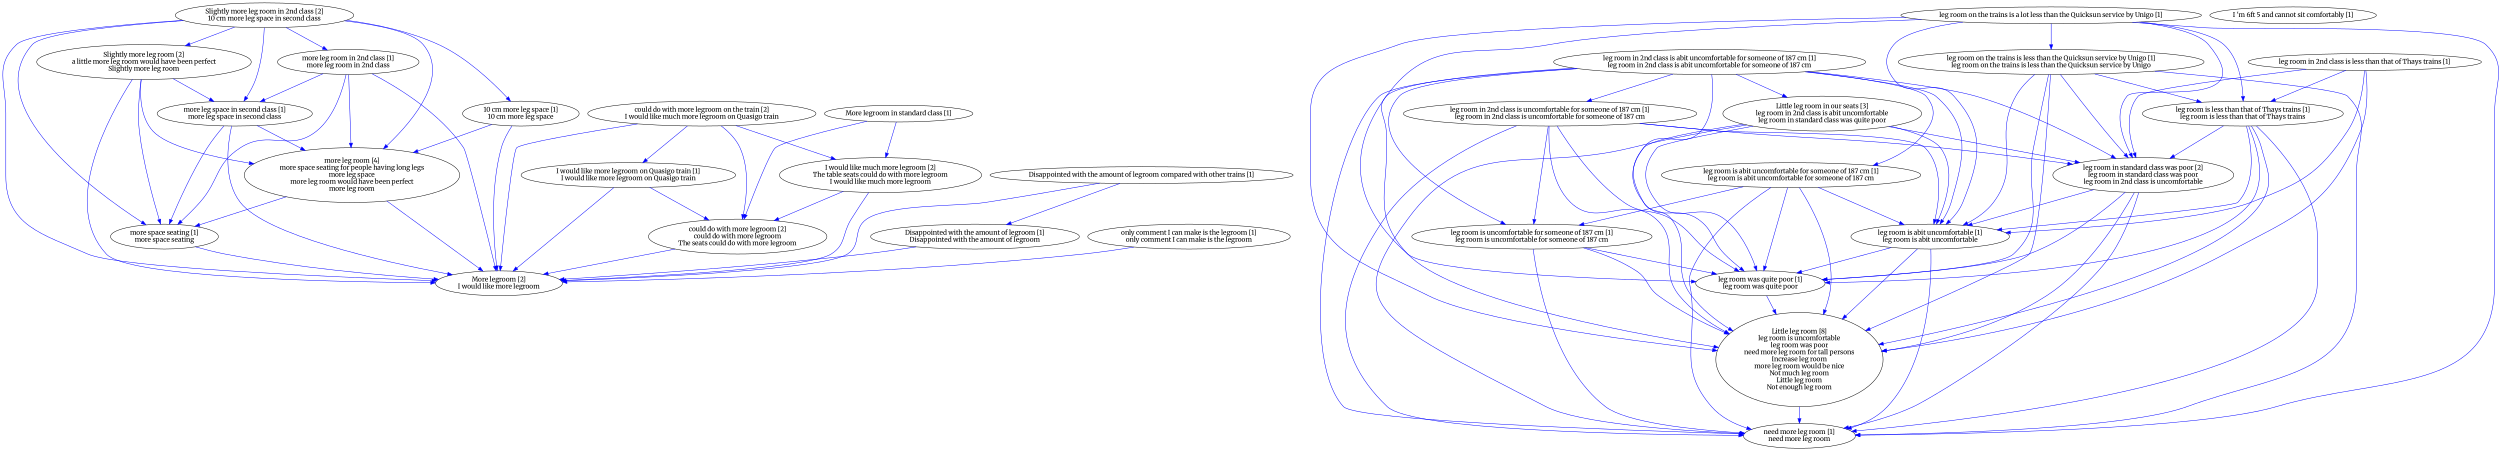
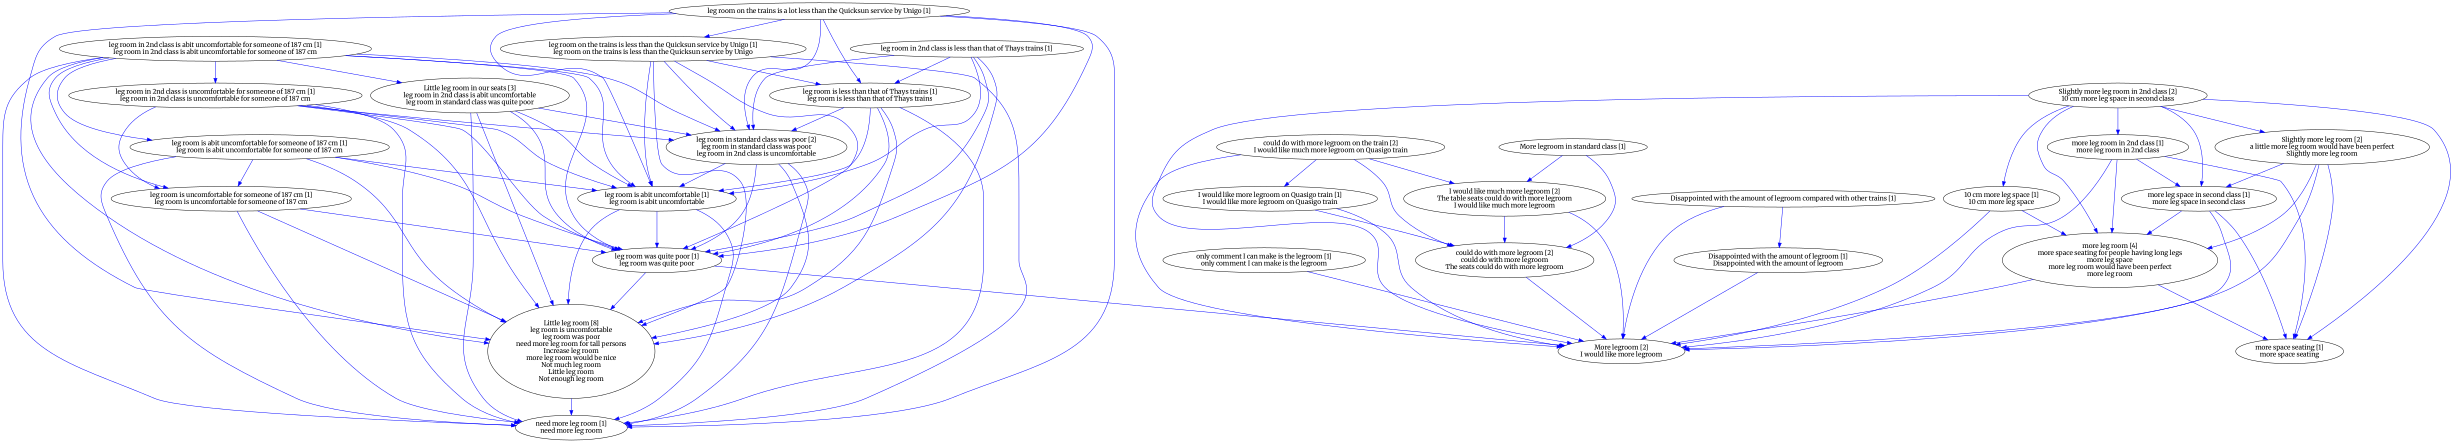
(2293, 15) -> none
none -> (892, 200)
(314, 268) -> (1137, 306)
